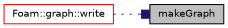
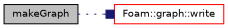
(126, 14) -> (91, 14)
